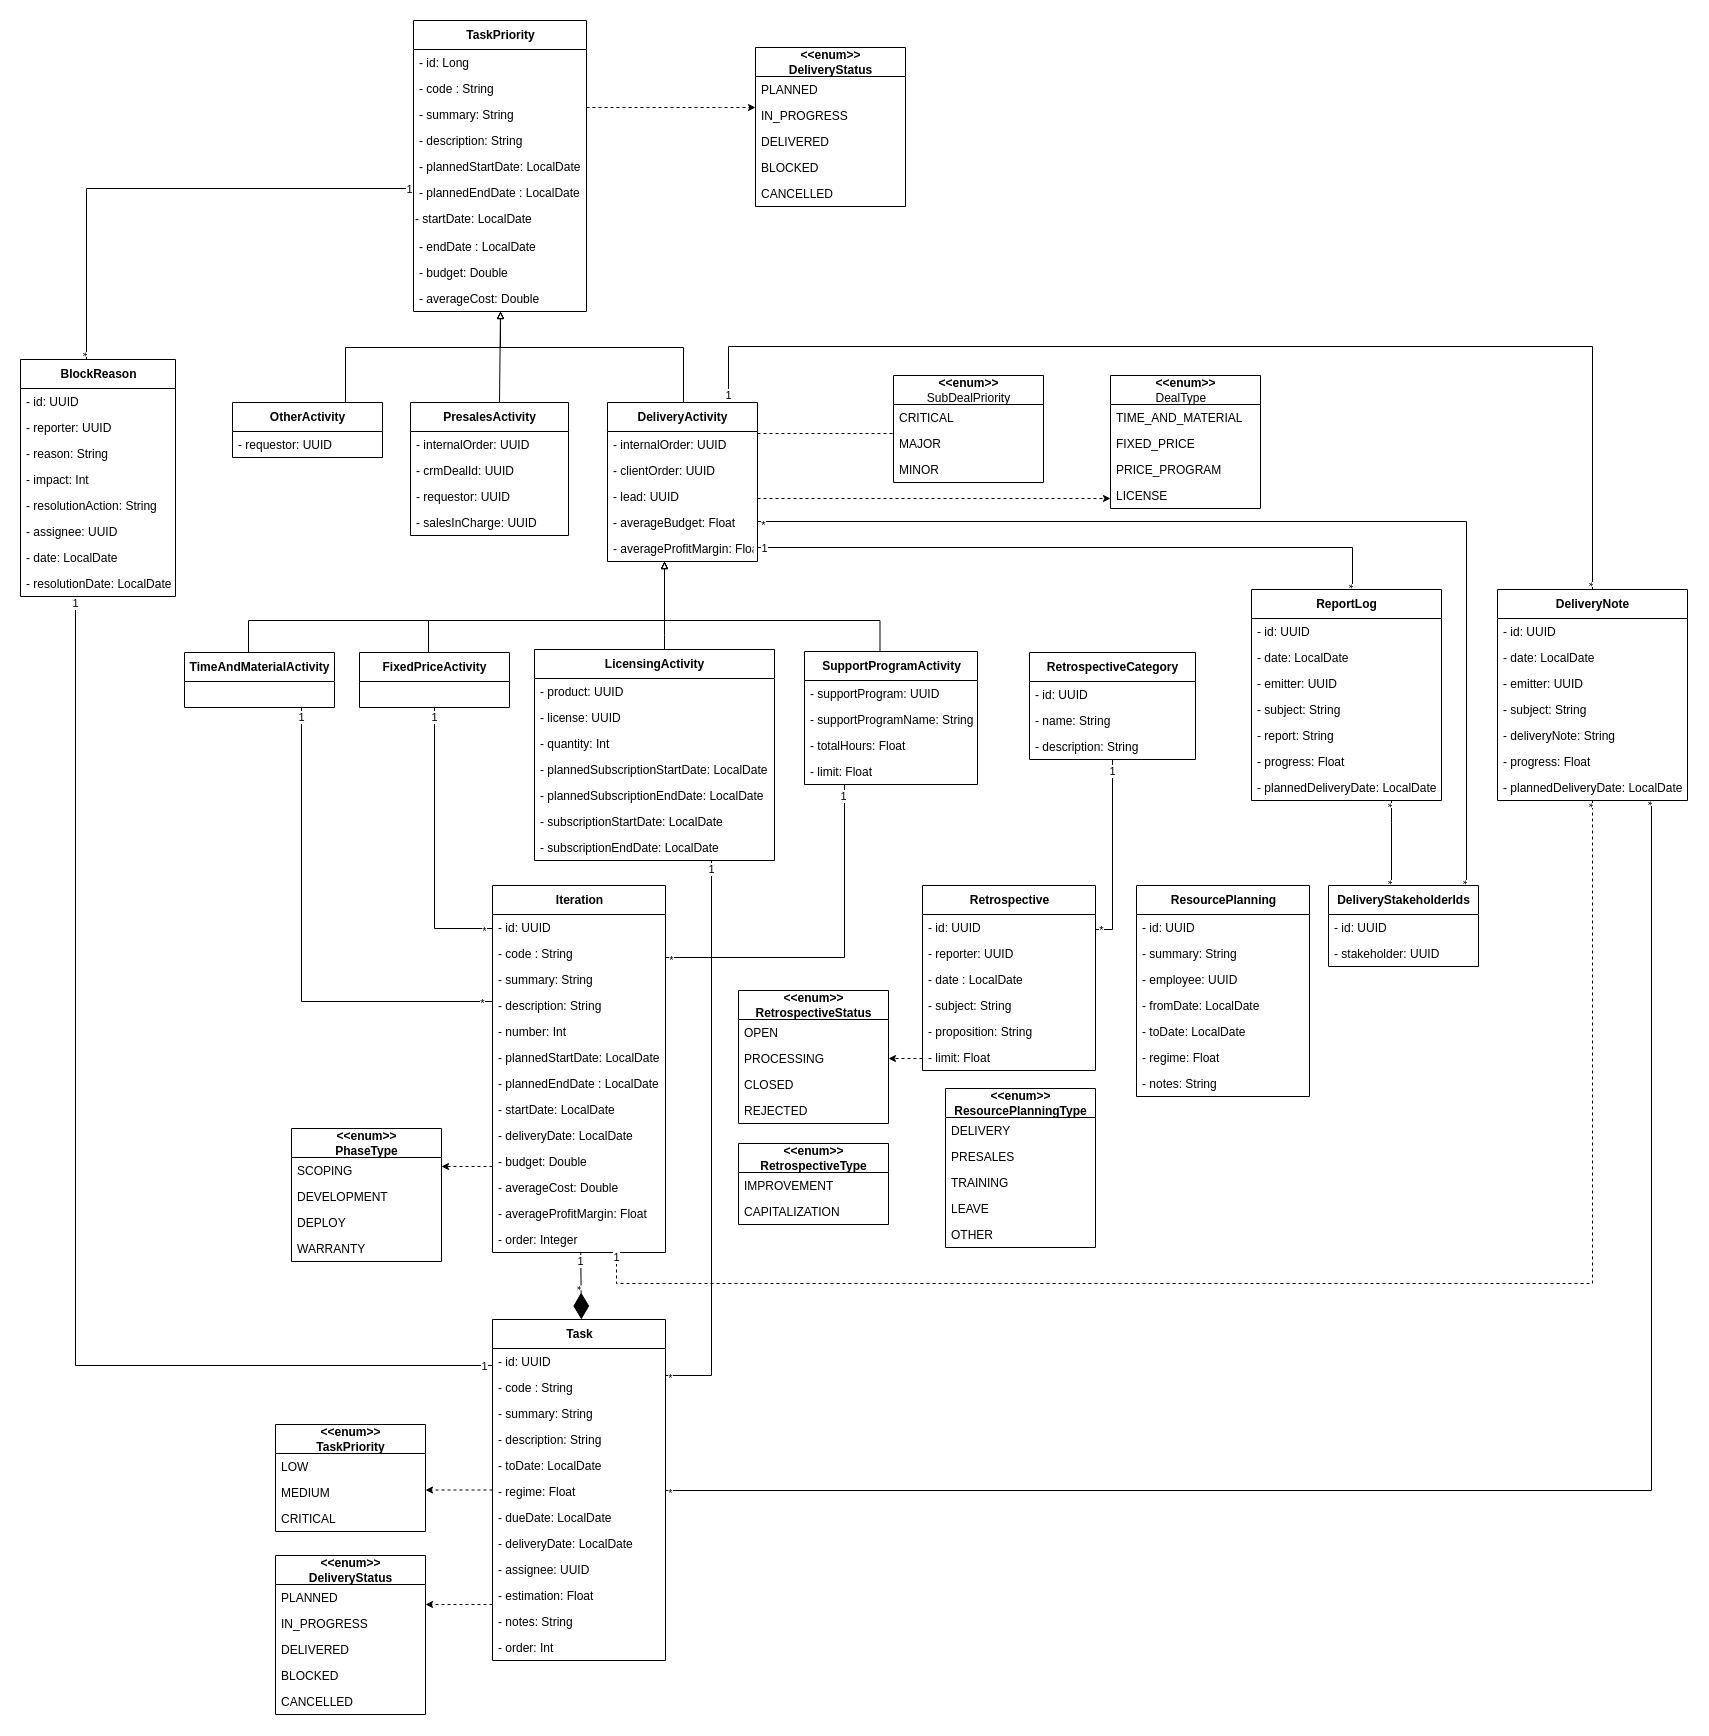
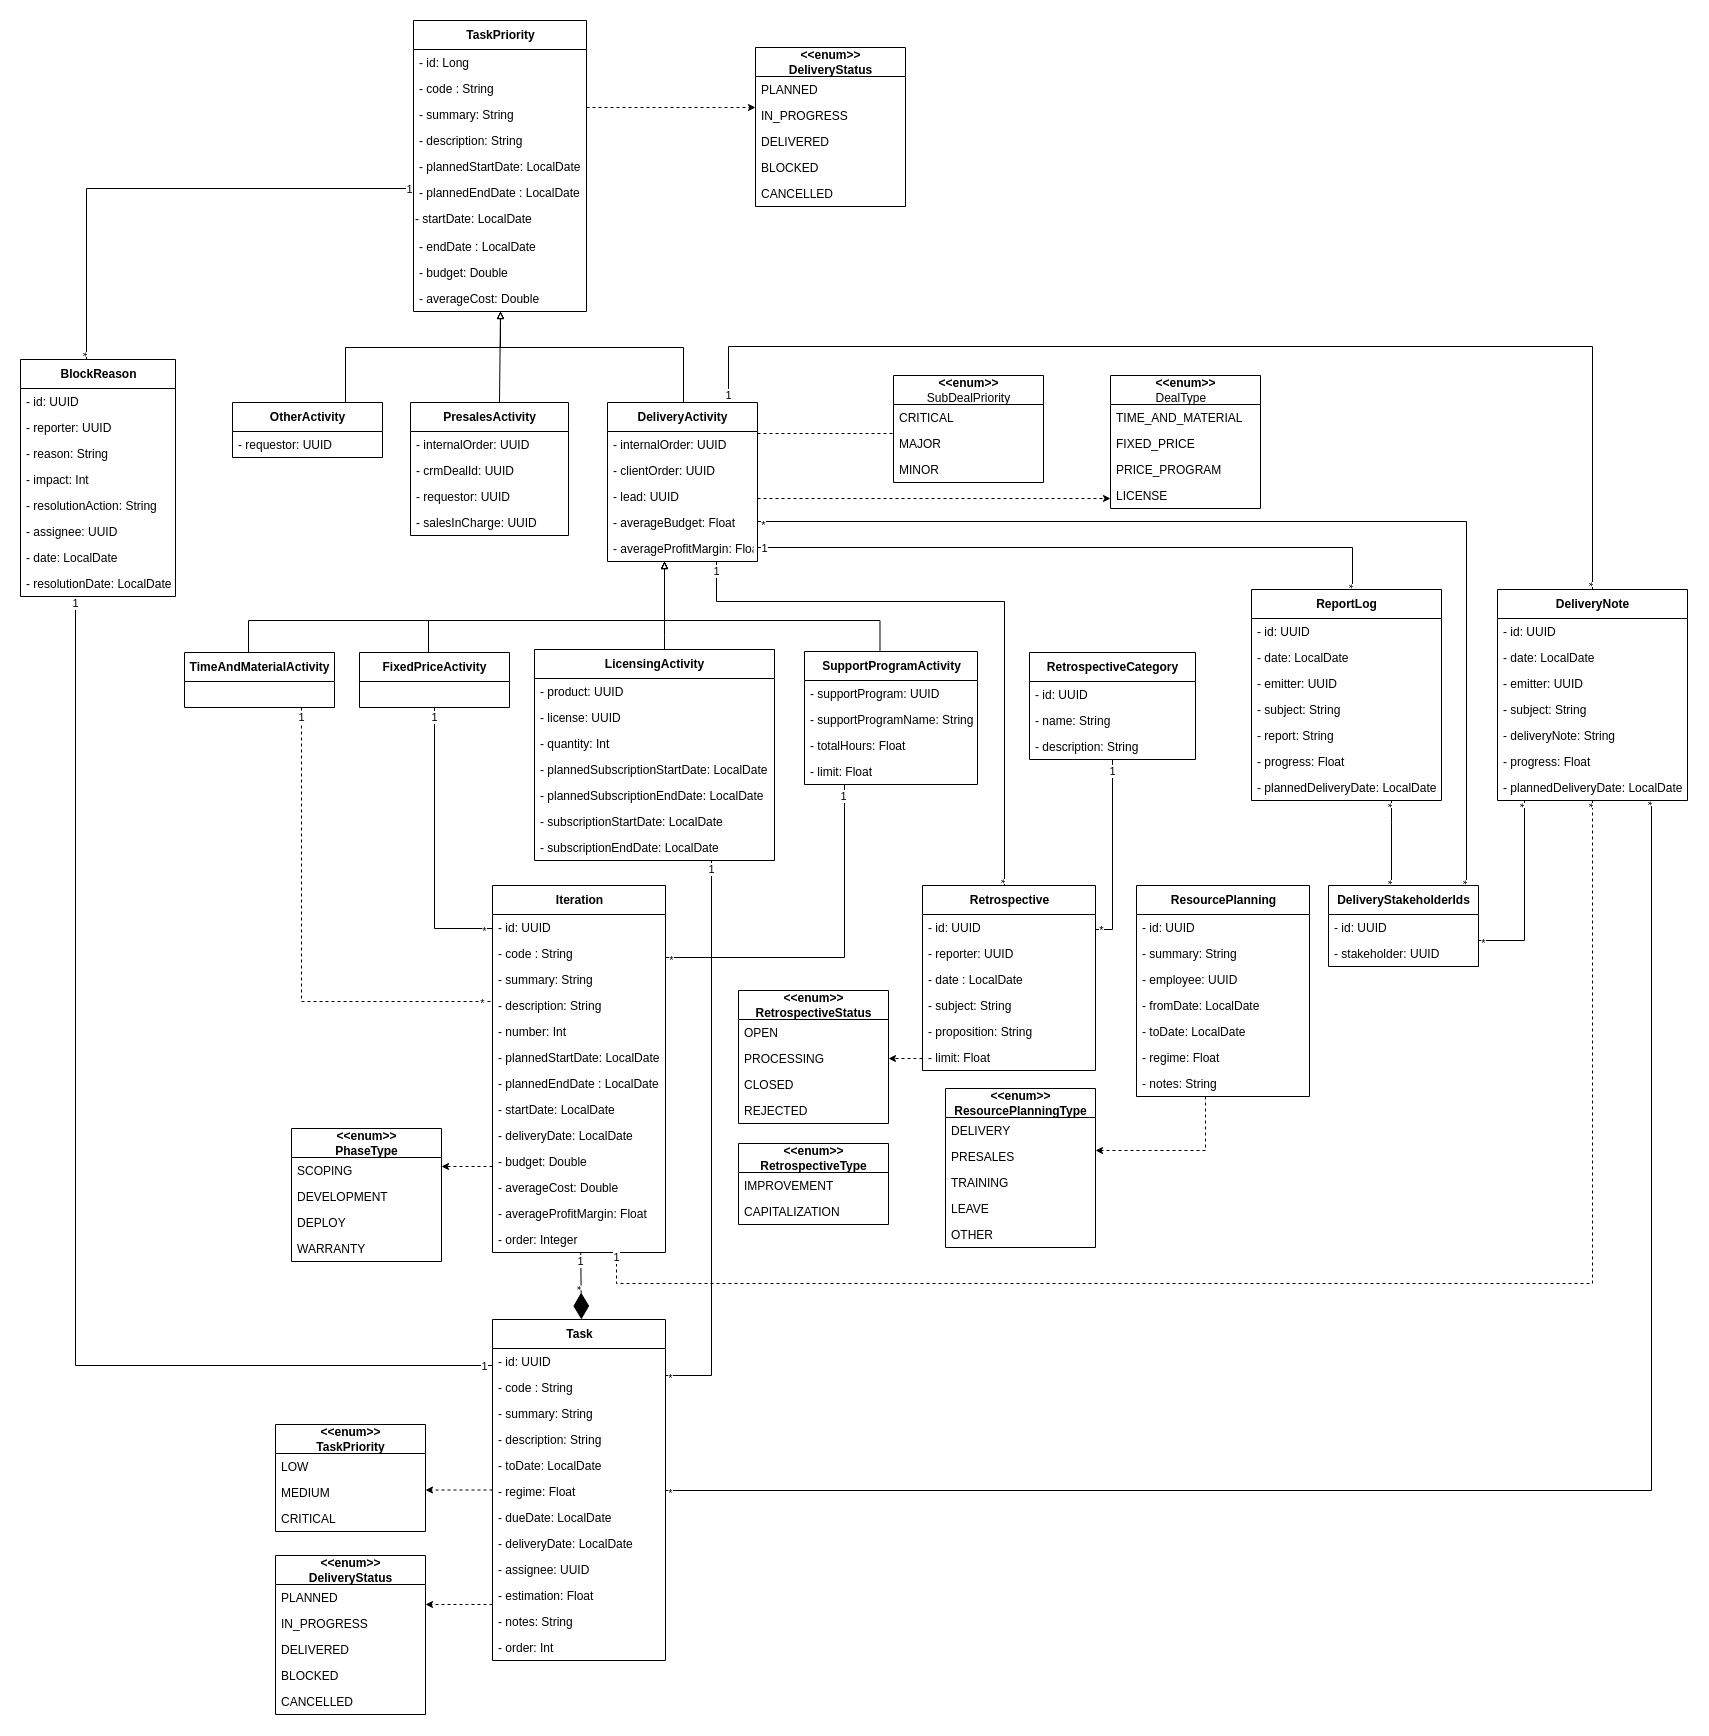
none -> (984, 602)
none -> (1525, 894)
(302, 956) -> (302, 956)
none -> (1180, 1151)
